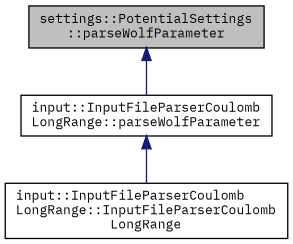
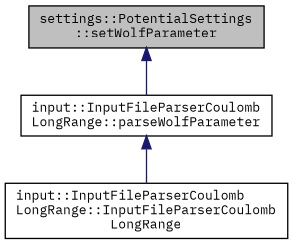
(146, 27) -> (146, 27)
